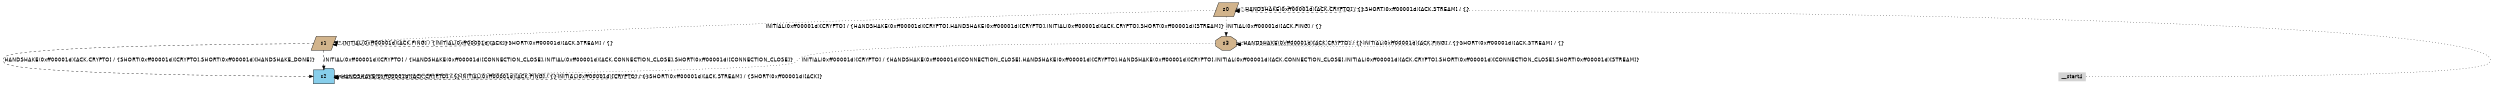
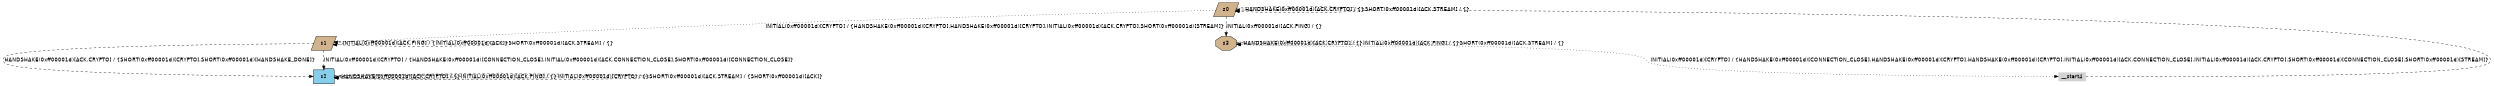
(2071, 20) -> (2071, 20)
(1226, 25) -> (1226, 25)
(778, 65) -> (1646, 60)
